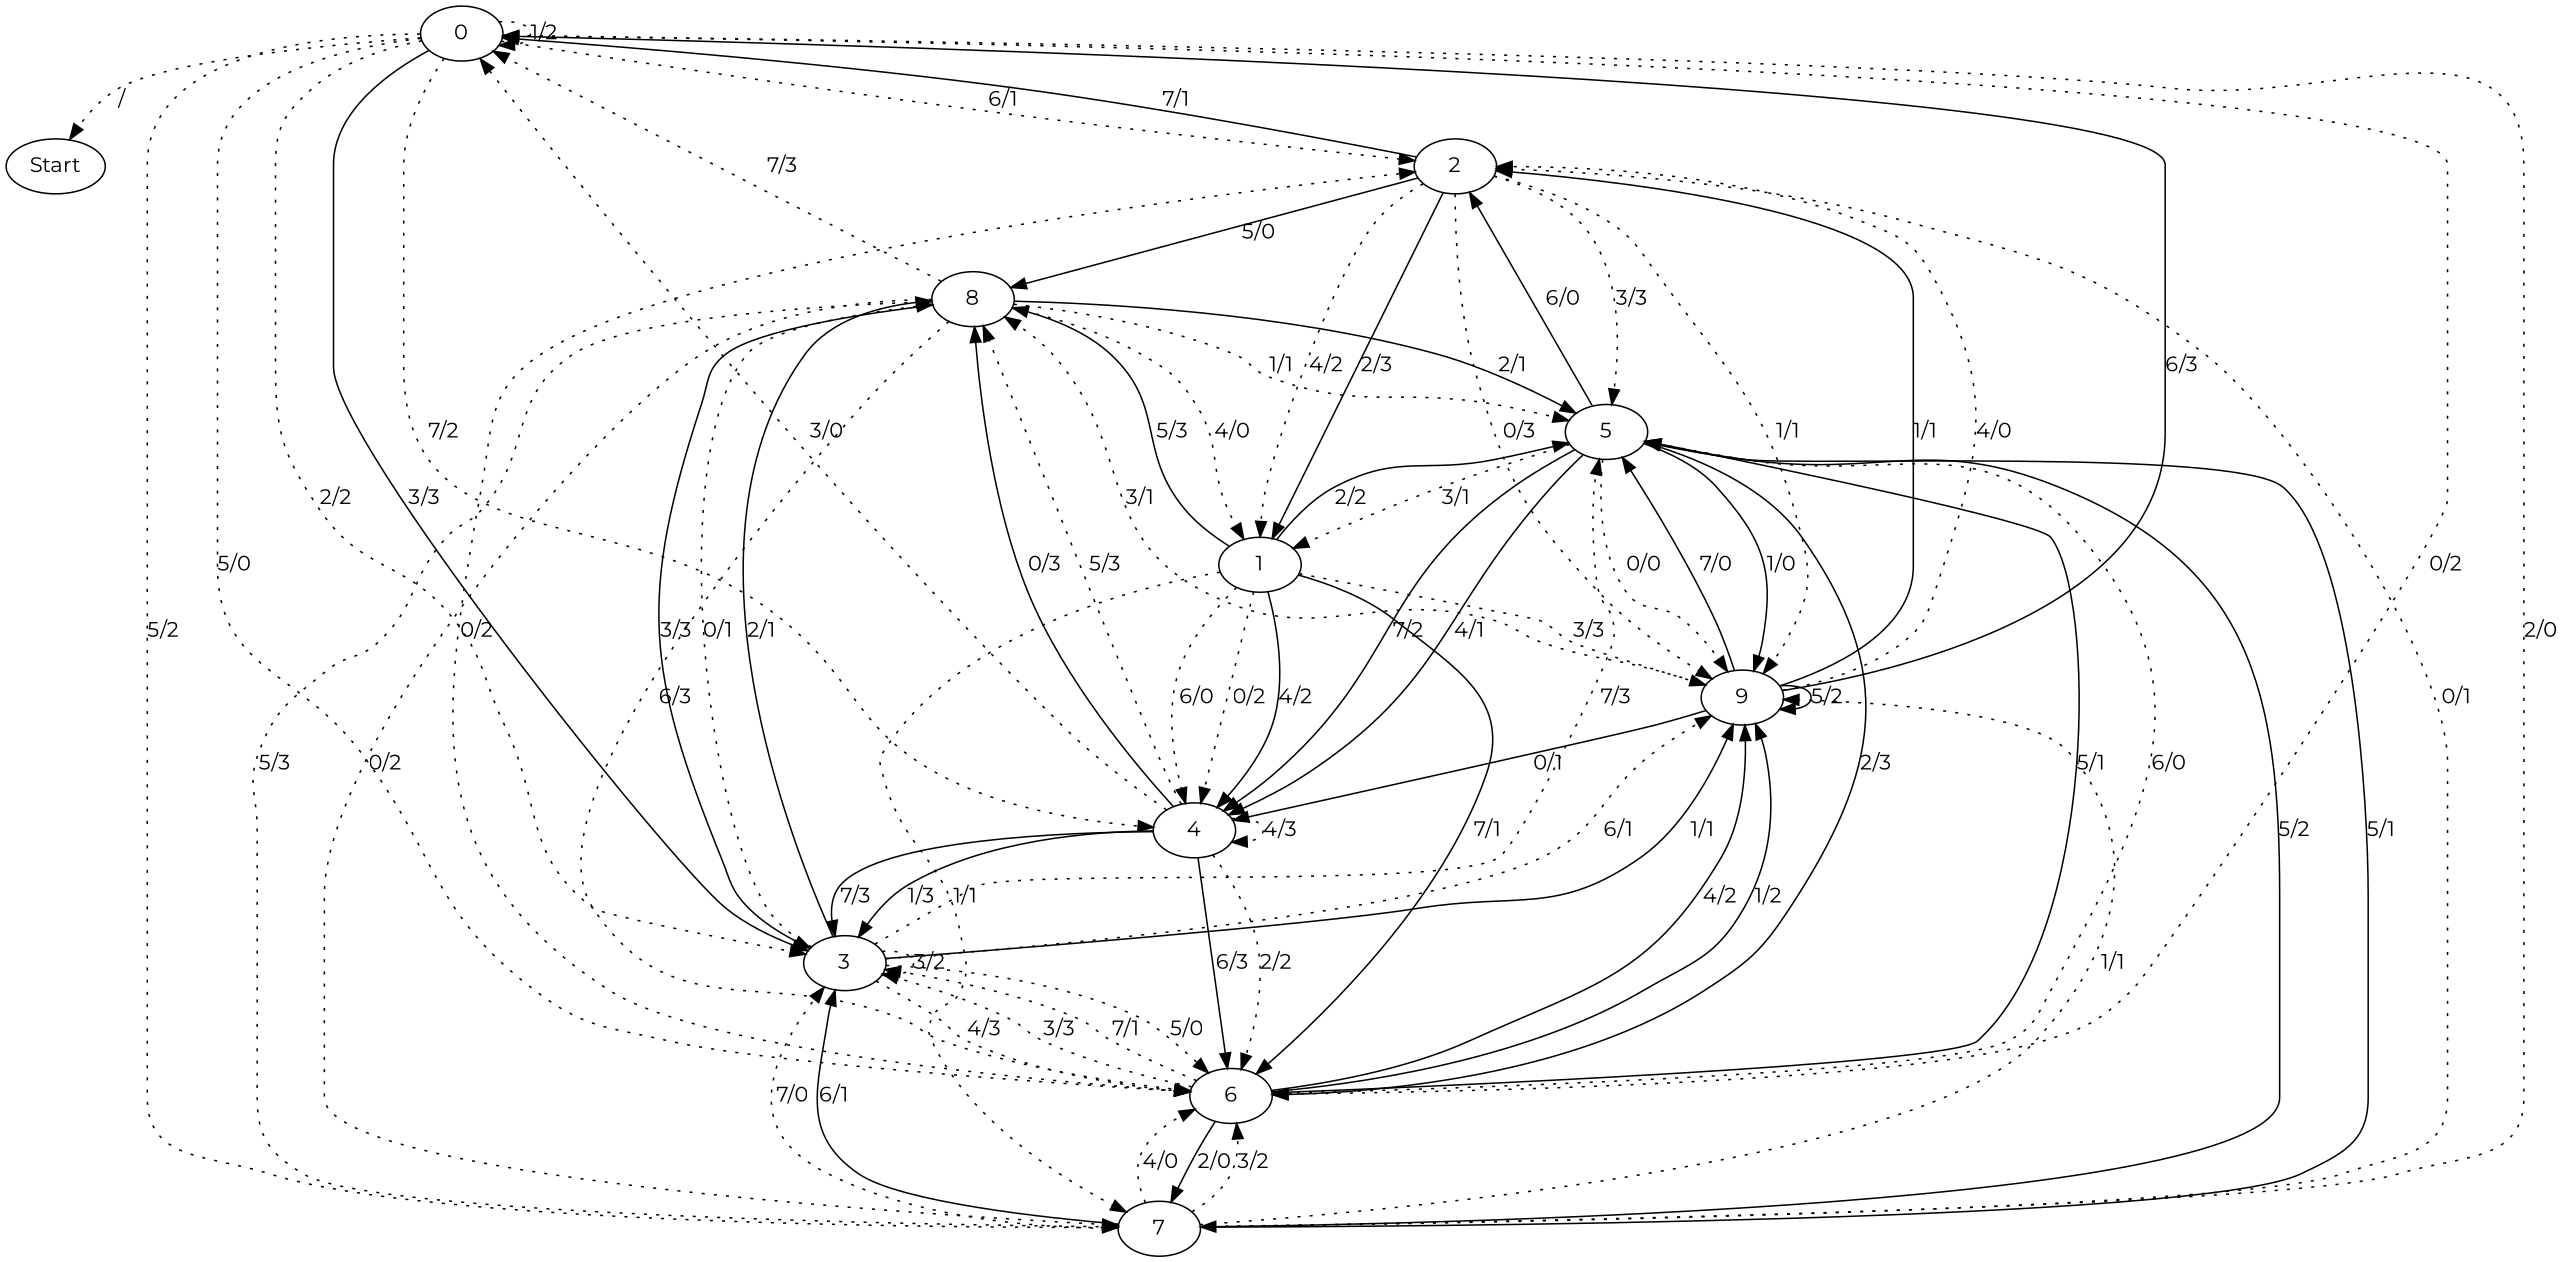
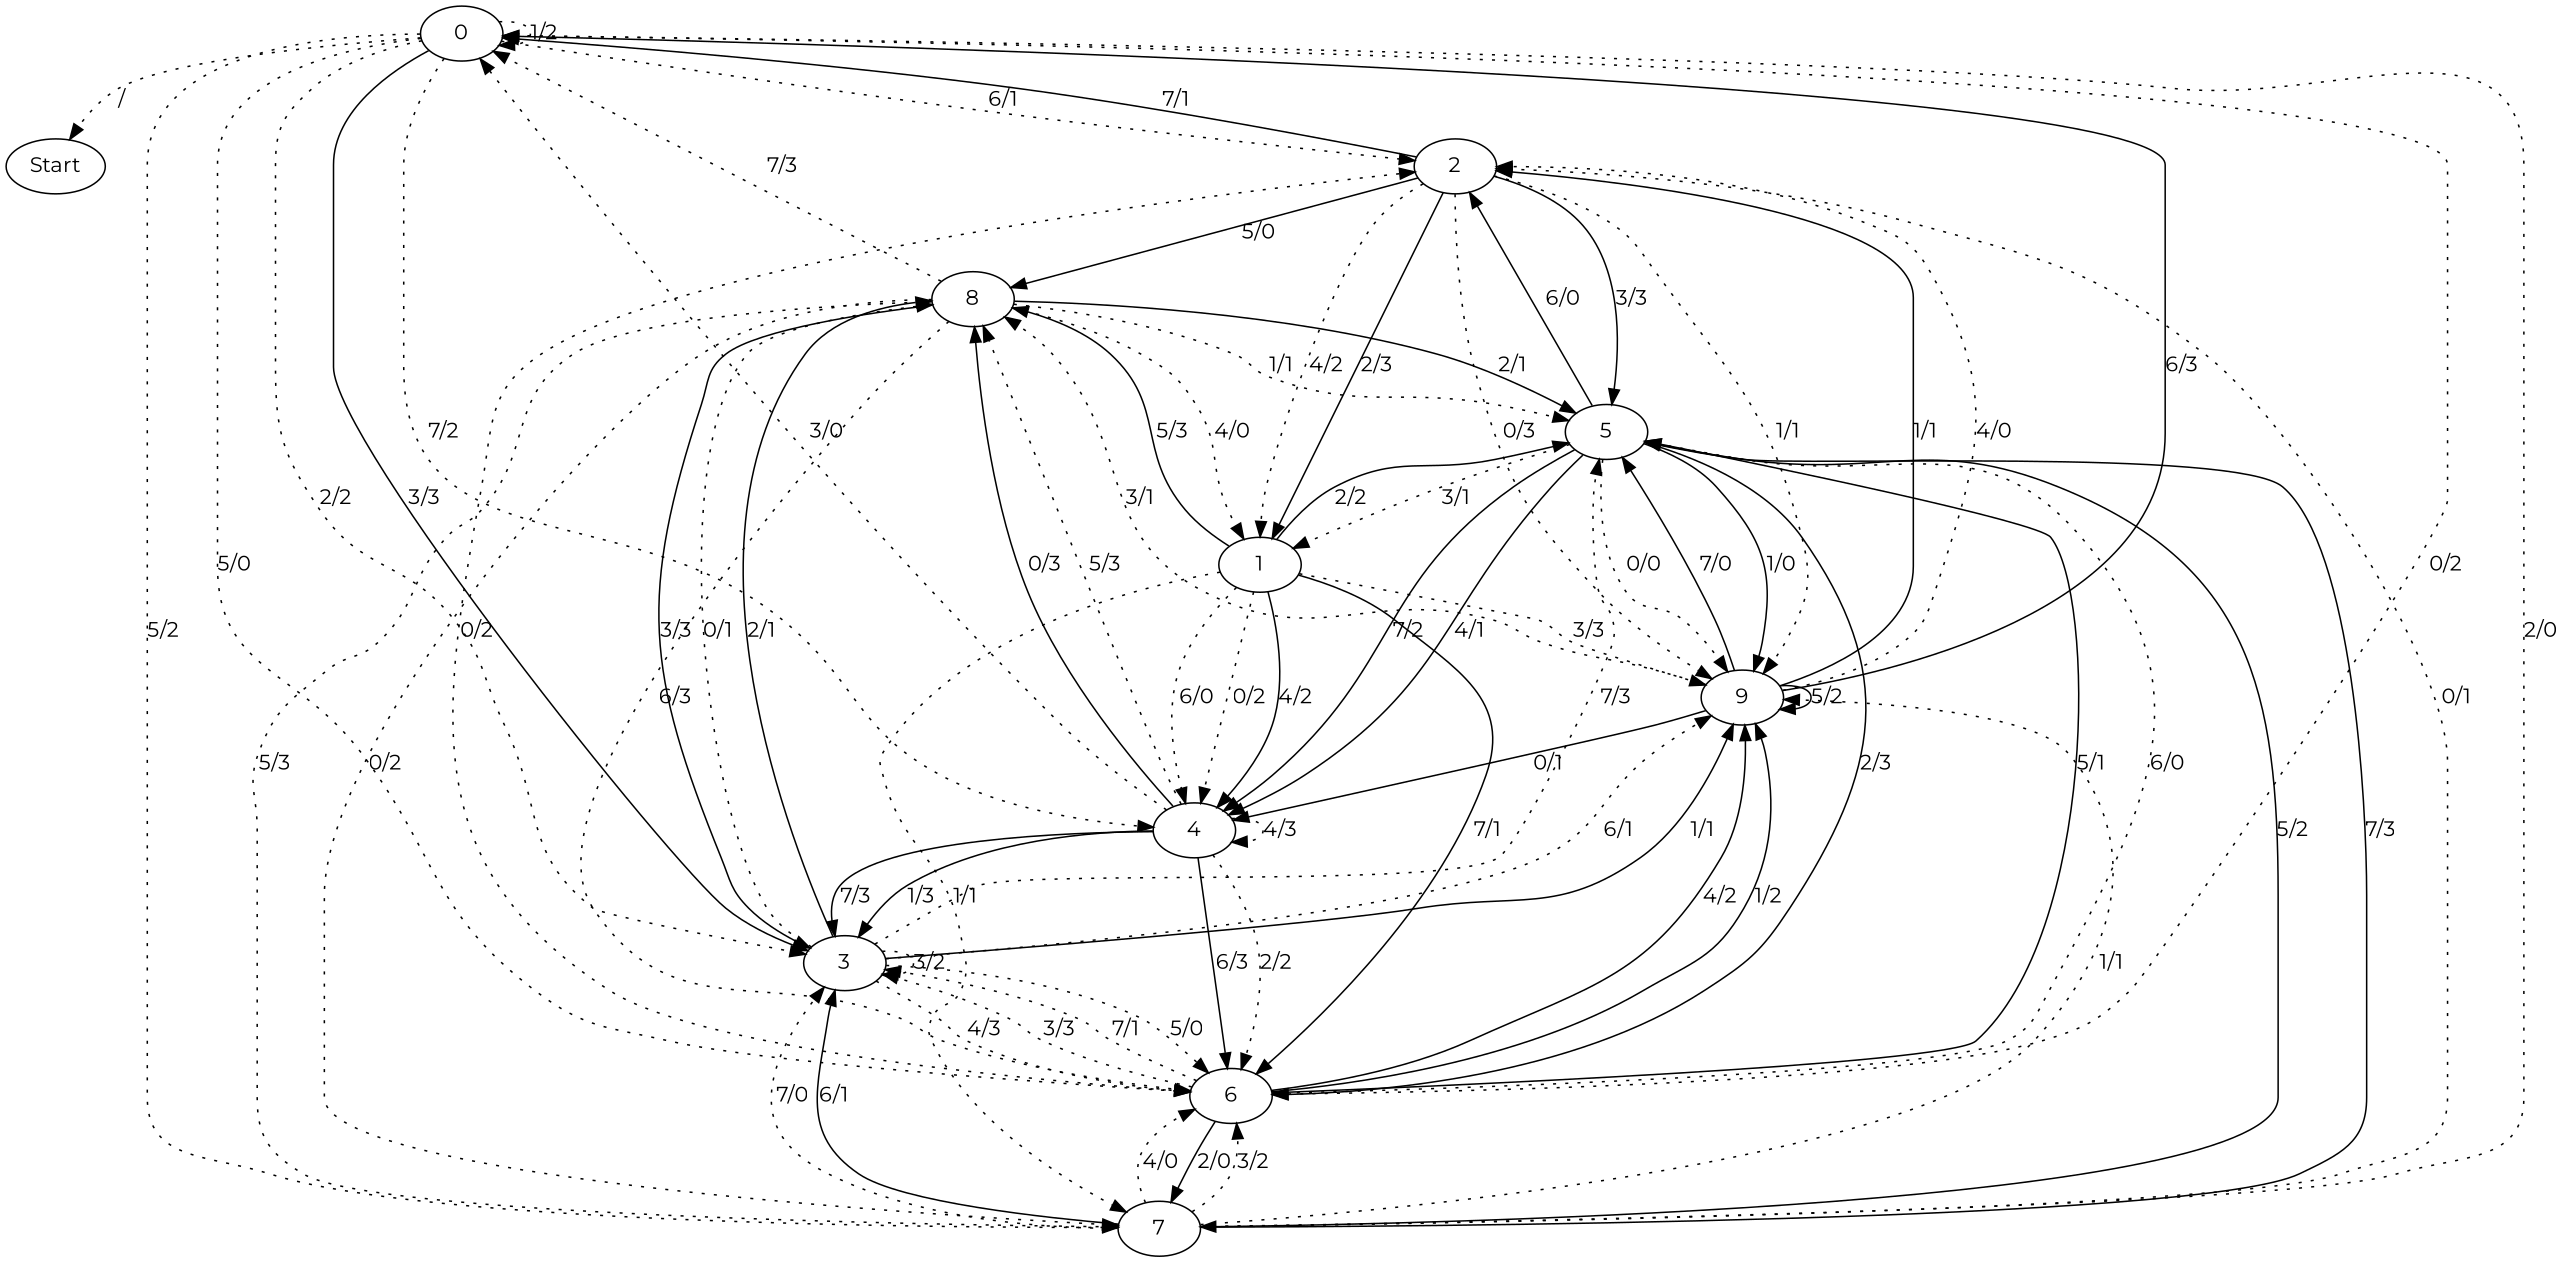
(1601, 254) -> (1601, 254)
(2381, 830) -> (2381, 830)
